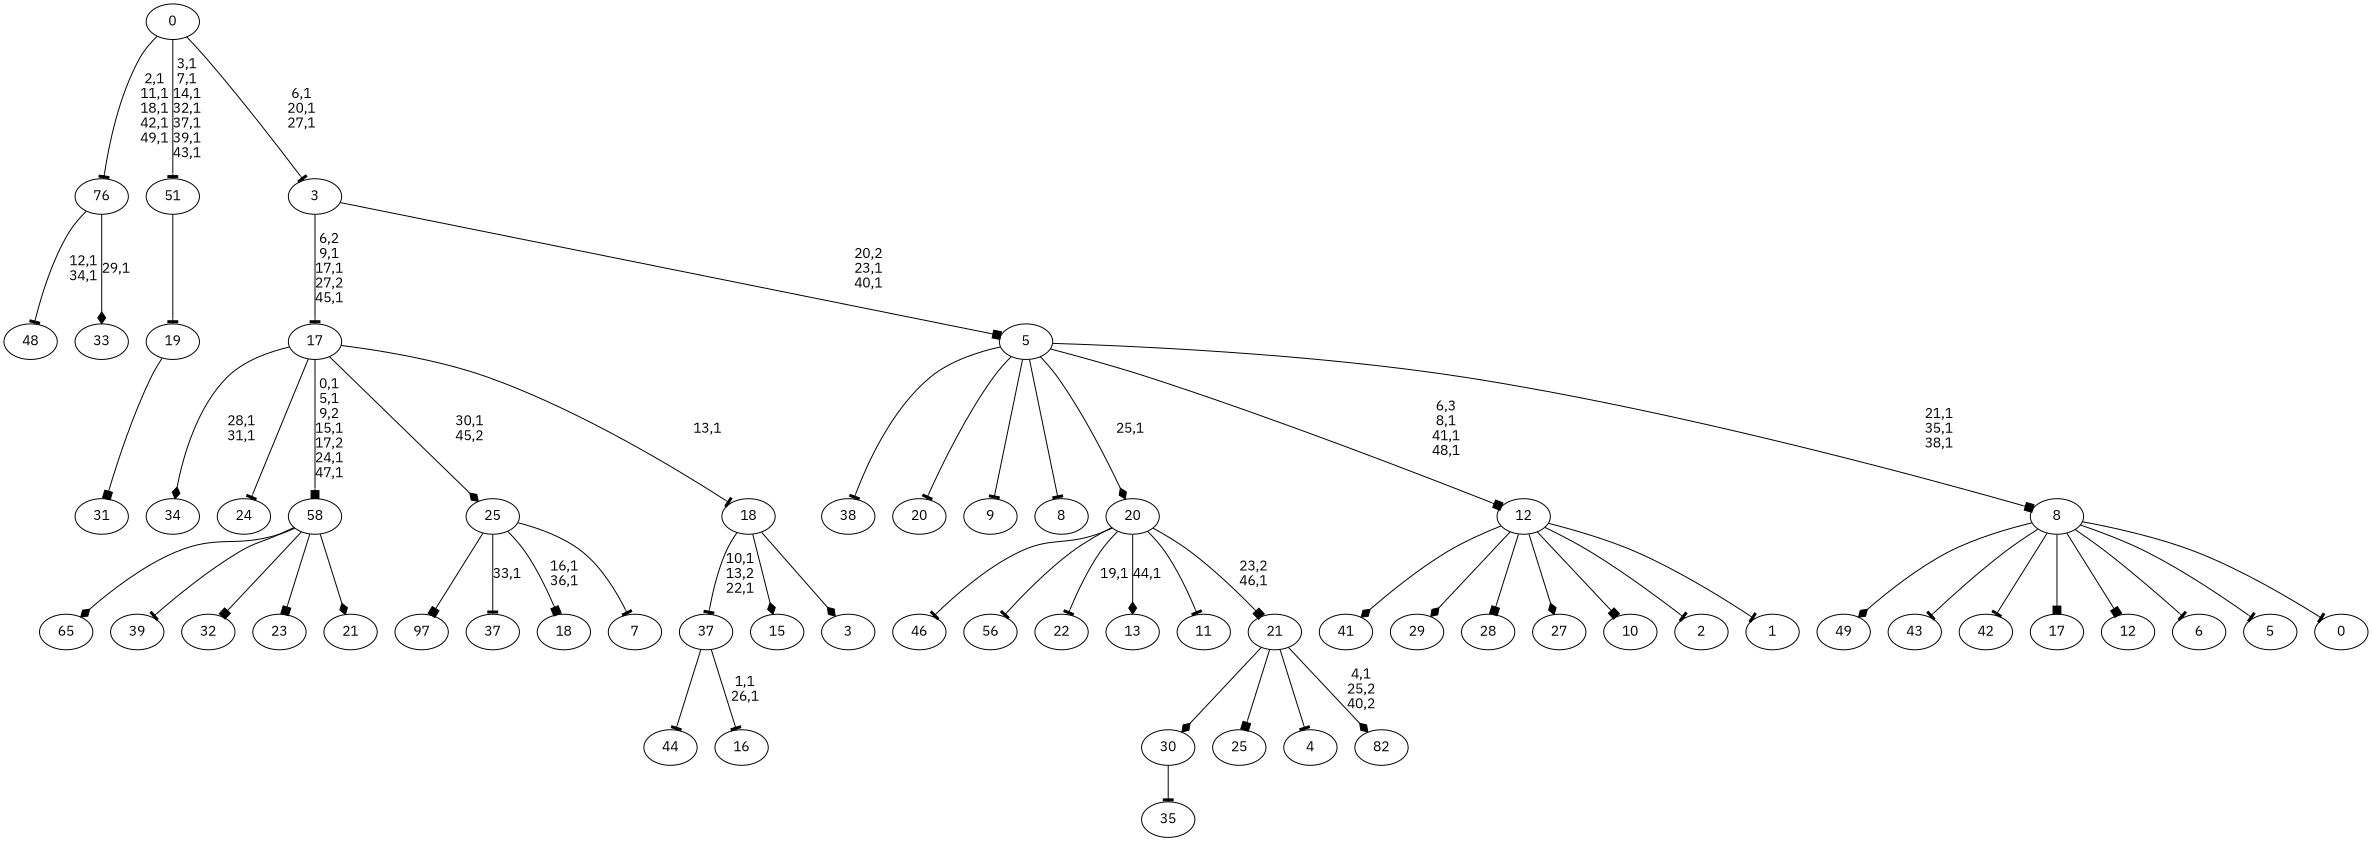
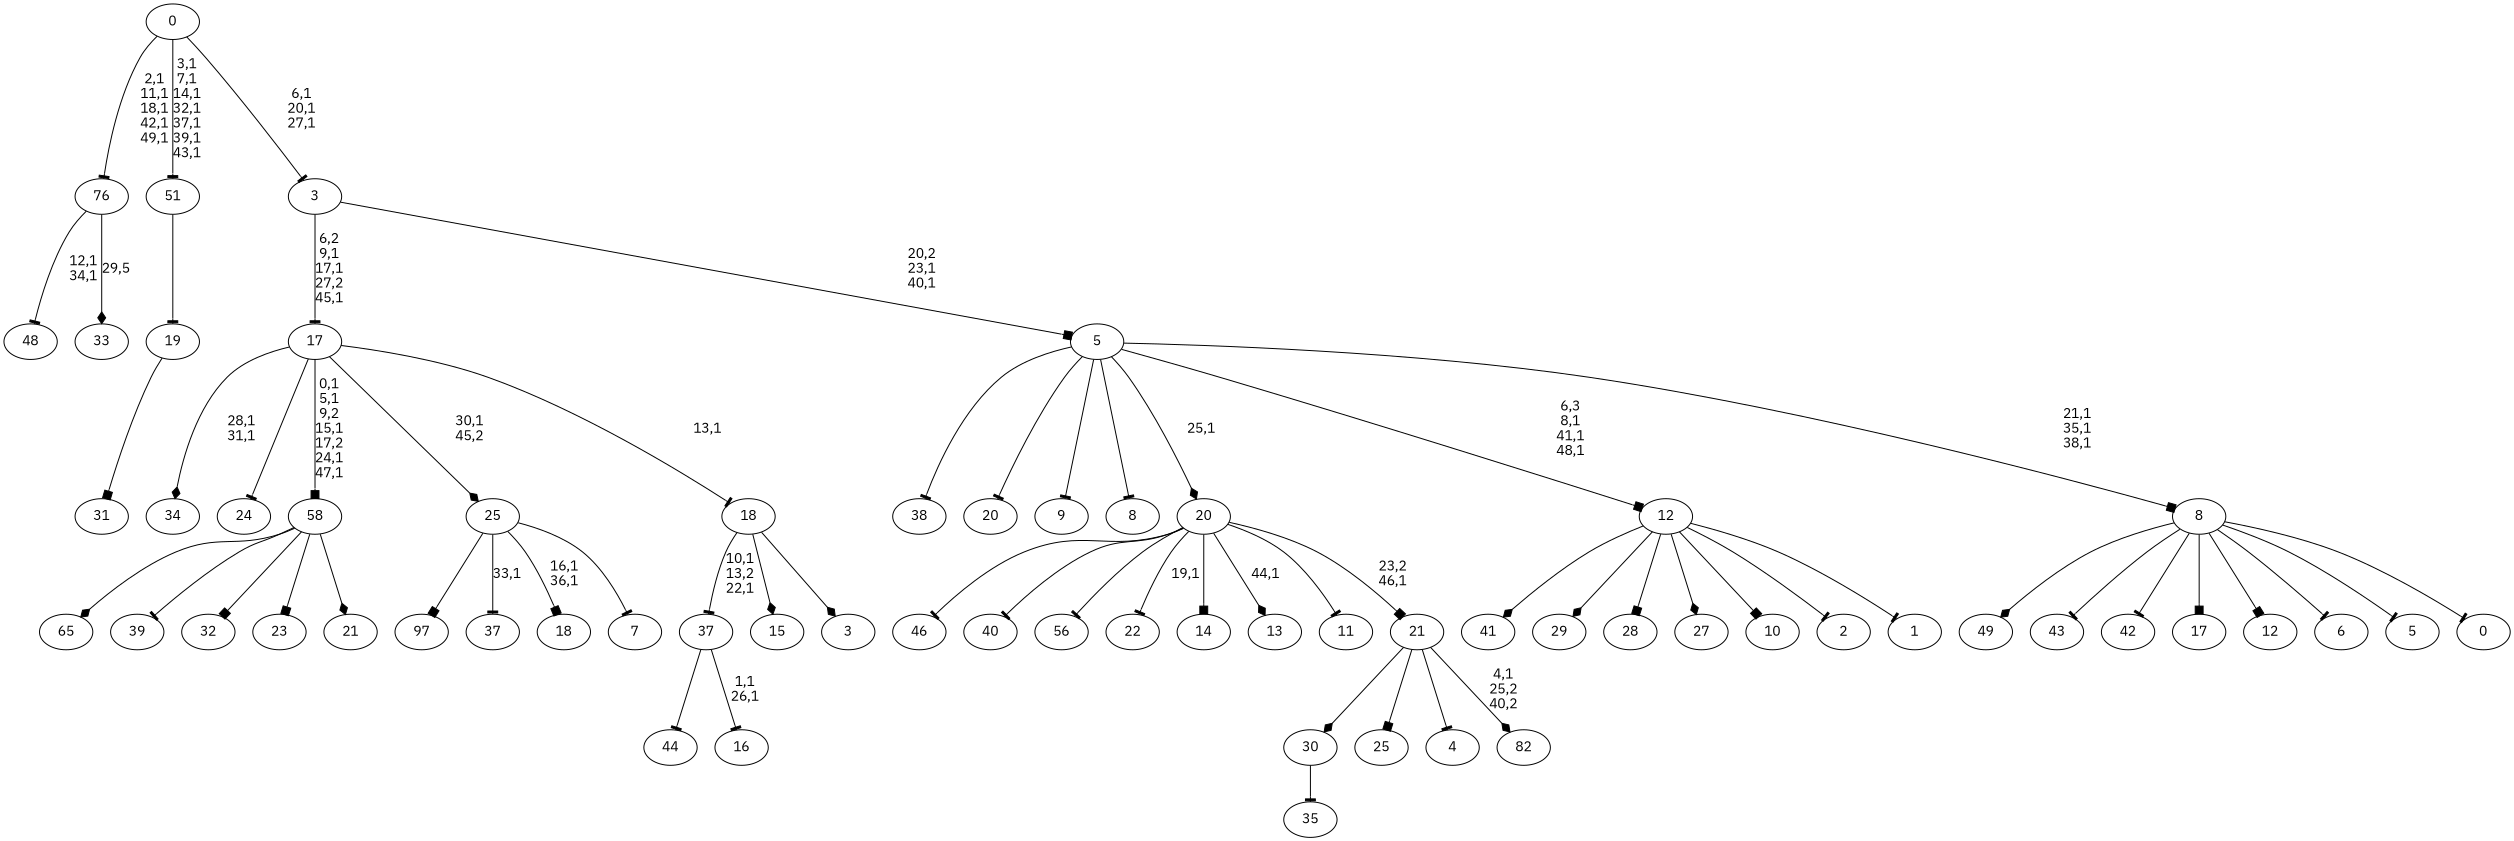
(116, 269) -> (116, 269)
none -> (990, 632)
none -> (1204, 632)
